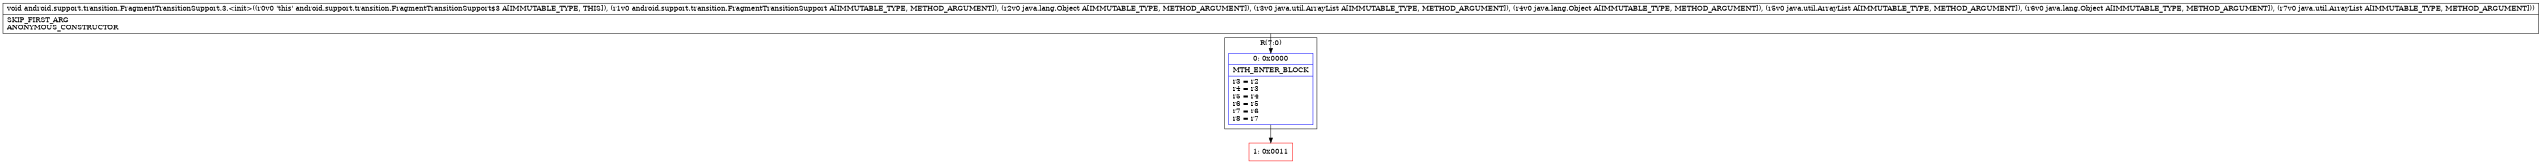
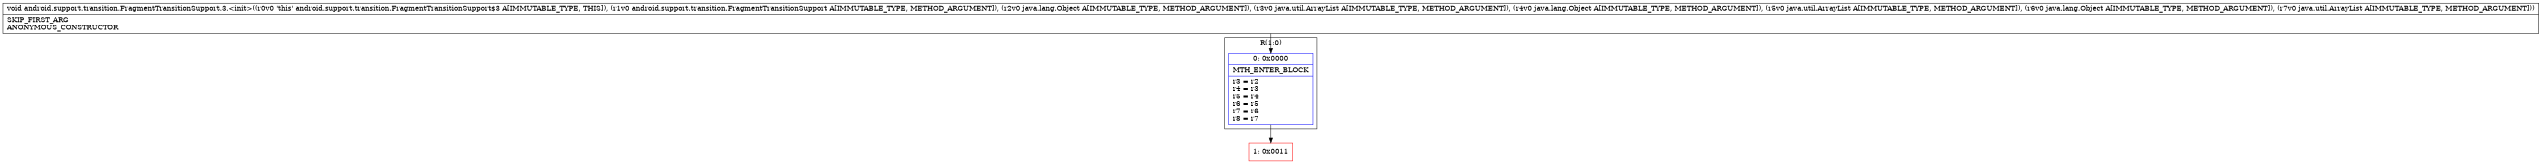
(1271, 43) -> (1271, 43)
